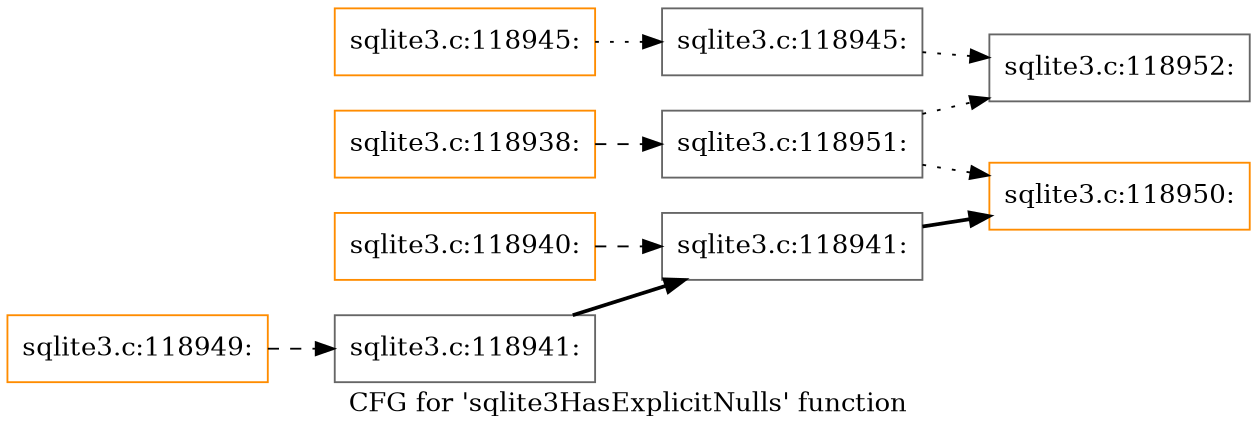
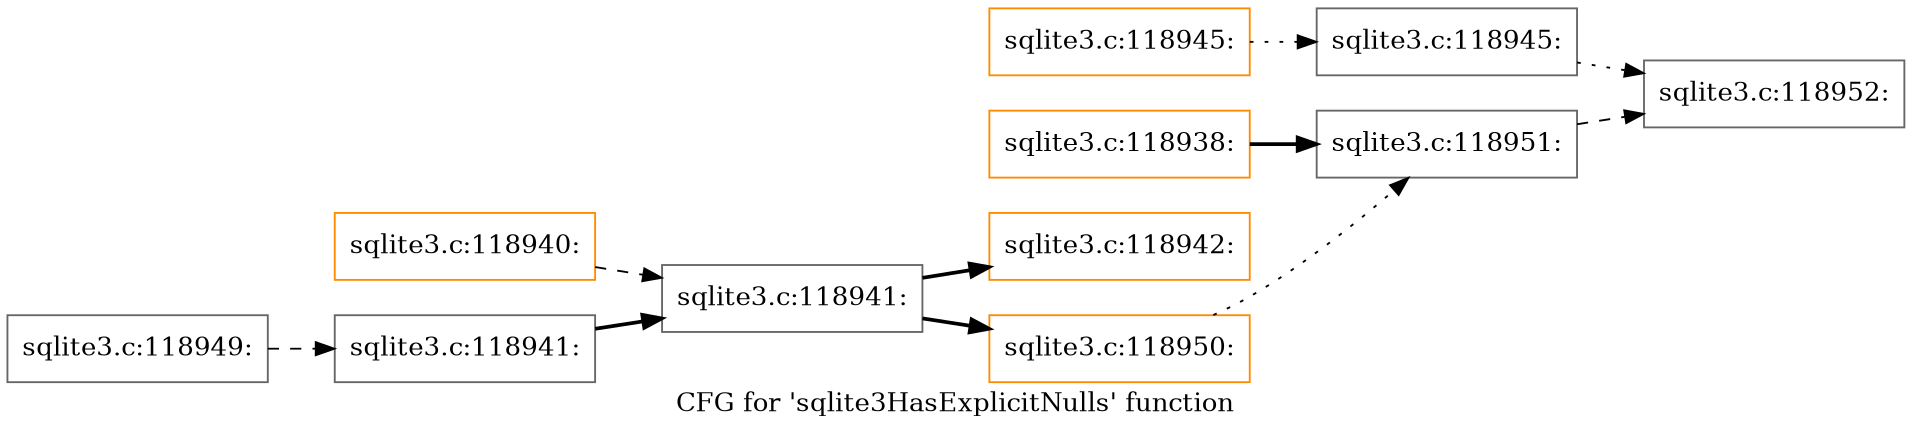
(947, 108) -> (1601, 121)
(619, 144) -> (1274, 144)
(946, 169) -> (1308, 259)
none -> (1120, 246)
(138, 349) -> (138, 349)
